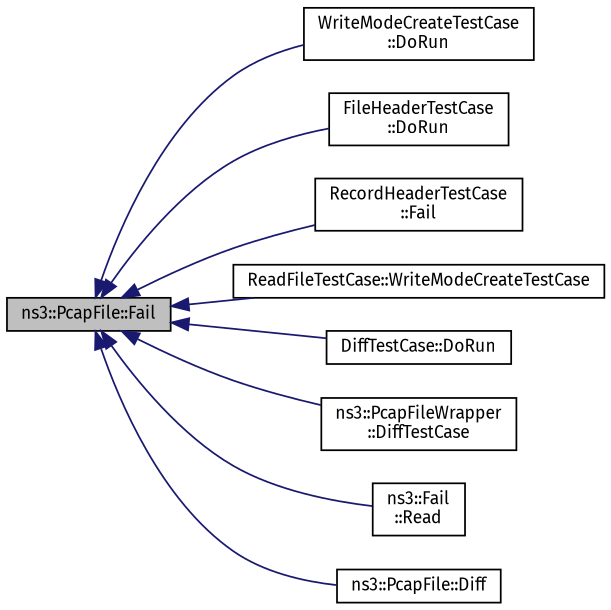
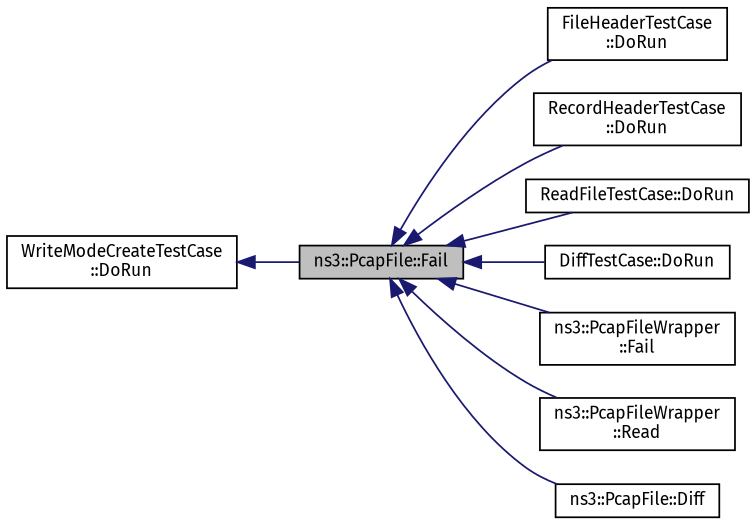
(175, 136) -> (277, 262)
(419, 205) -> (637, 119)
(419, 281) -> (637, 196)
(419, 424) -> (637, 339)
(419, 509) -> (637, 424)
